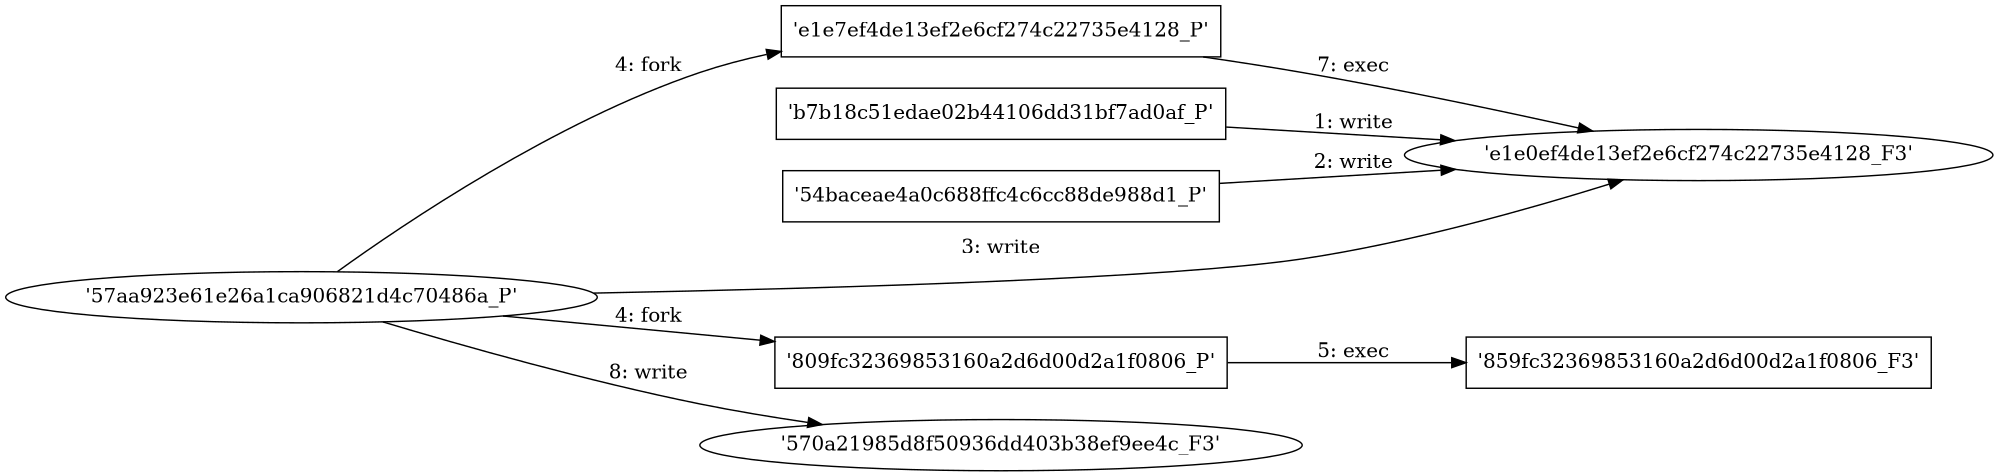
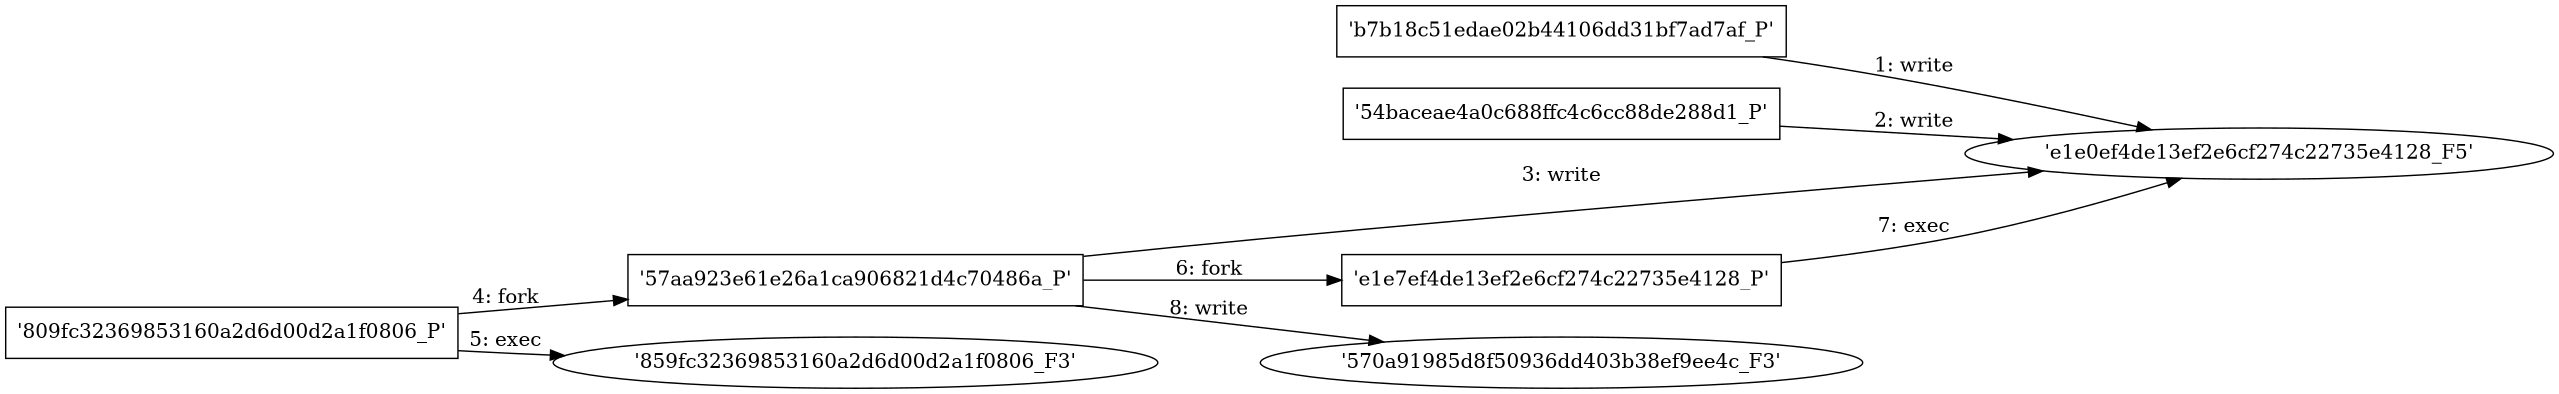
(648, 66) -> (1209, 270)
(1001, 114) -> (1561, 31)
(1699, 155) -> (2259, 154)
(1001, 196) -> (1561, 114)
(301, 297) -> (856, 280)
(632, 328) -> (536, 307)
(1699, 363) -> (856, 363)
(1001, 445) -> (1561, 363)
